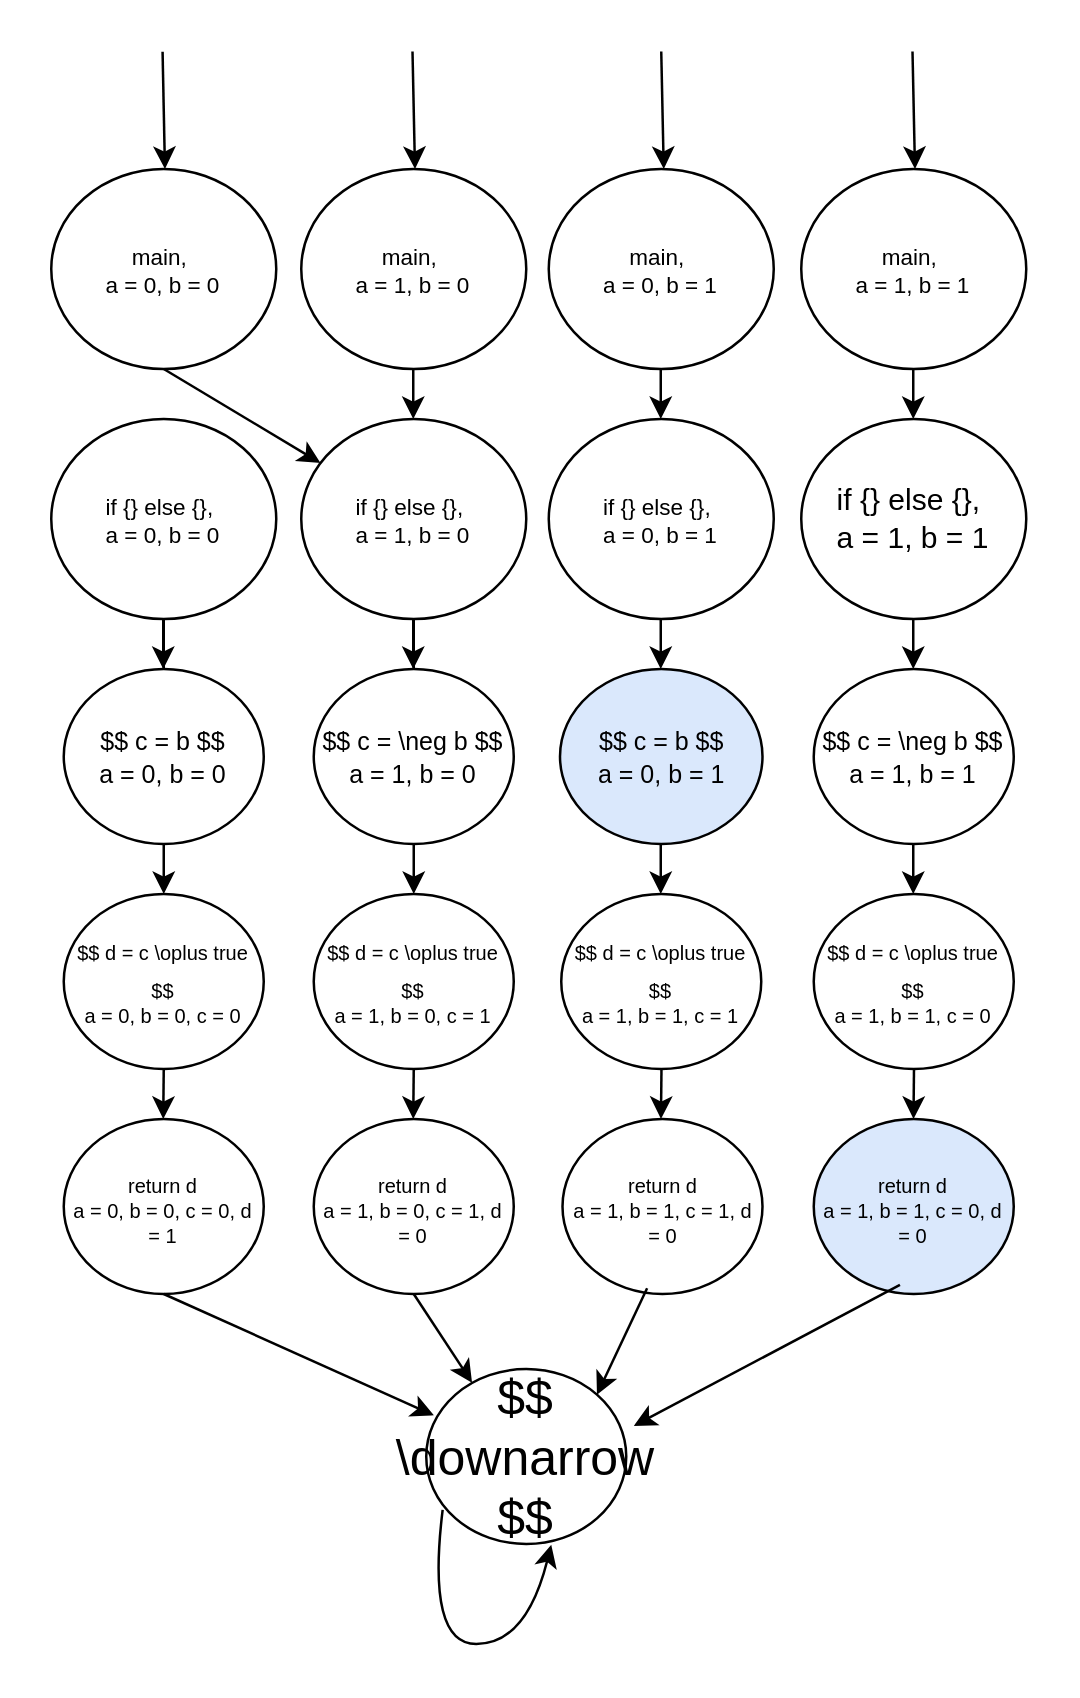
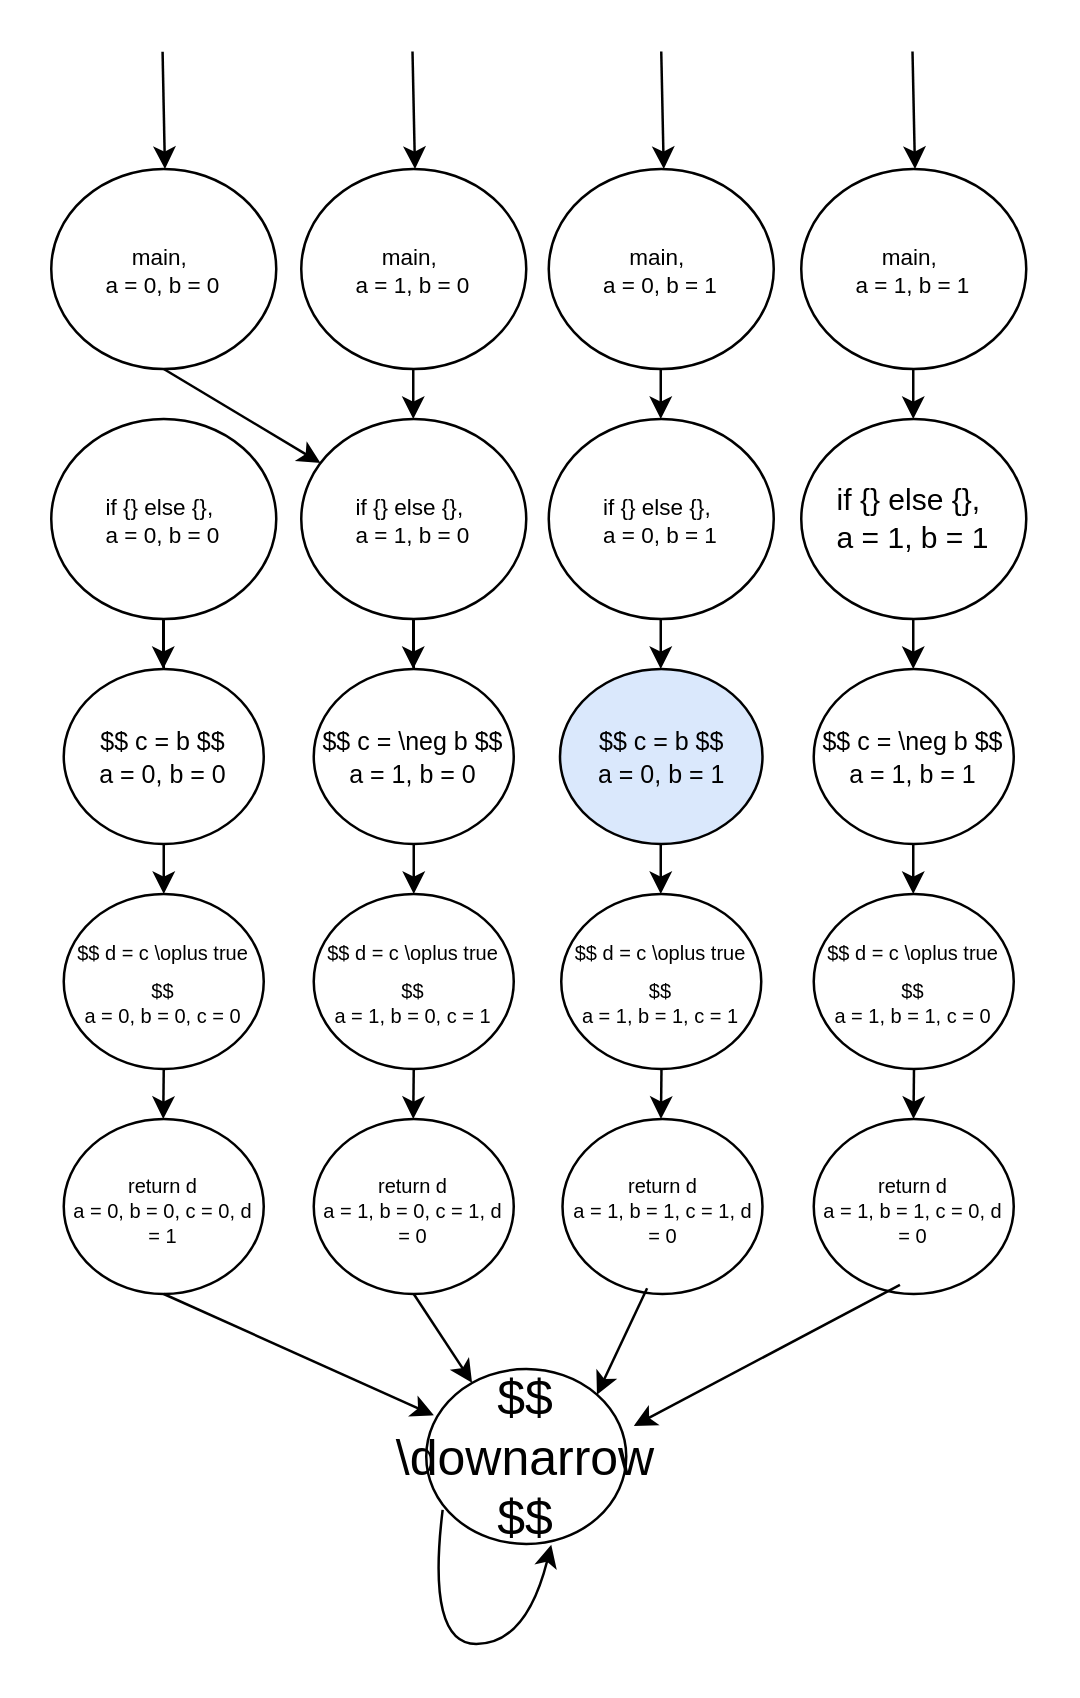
(914, 1206) -> (914, 1206)
